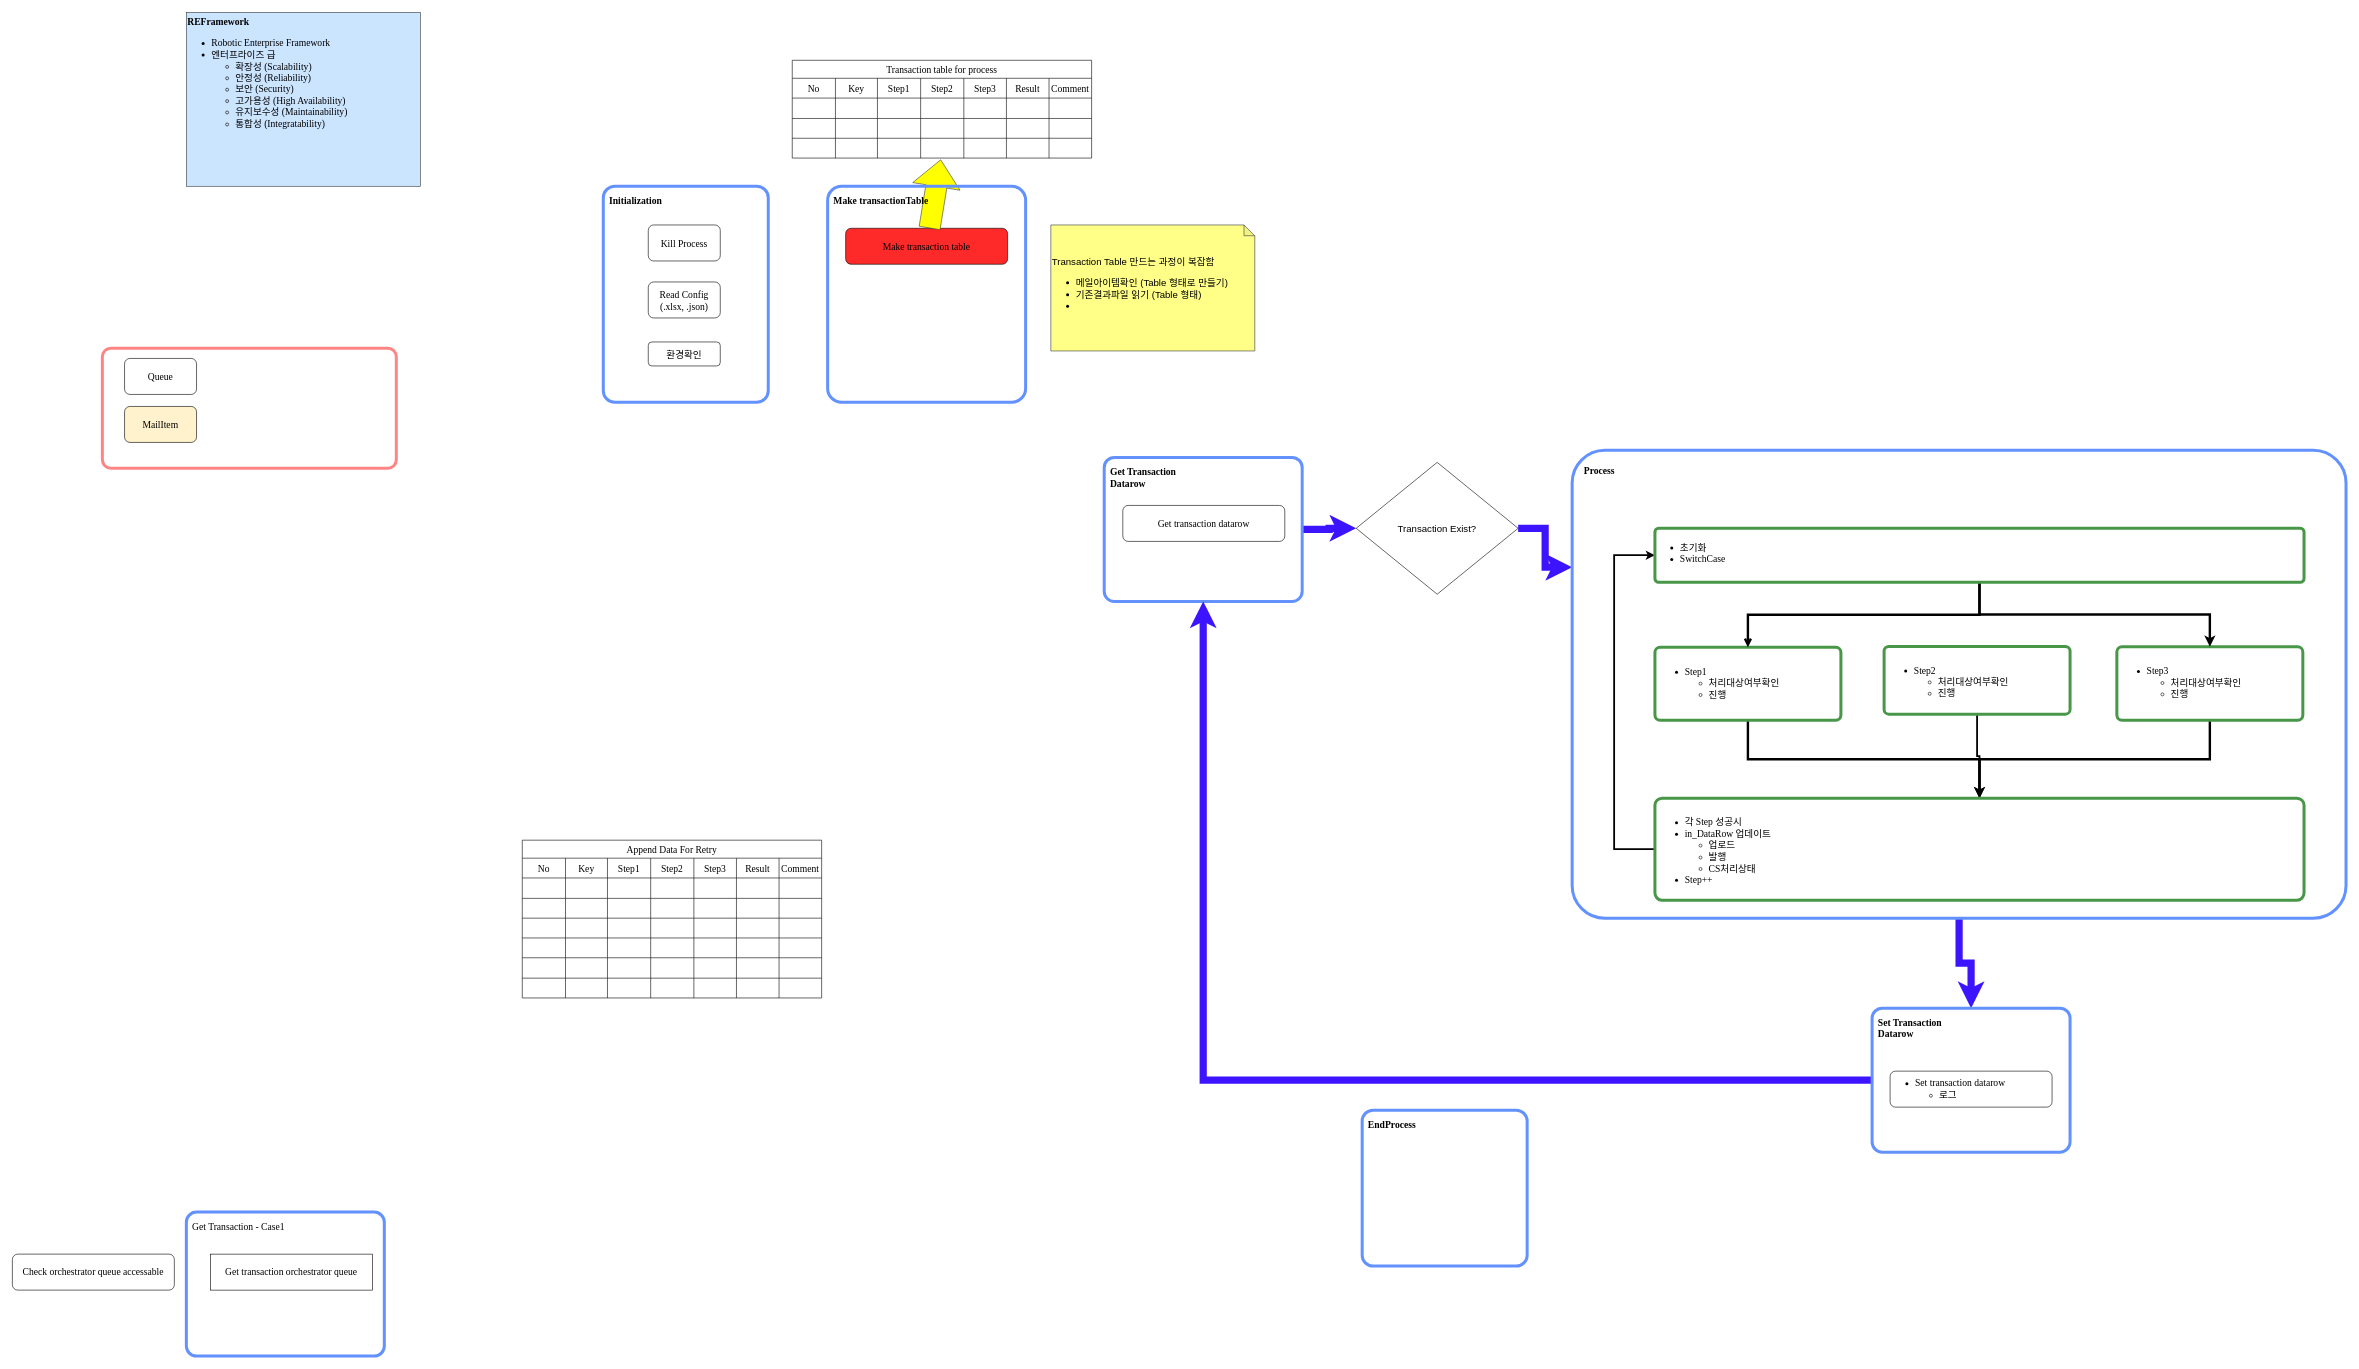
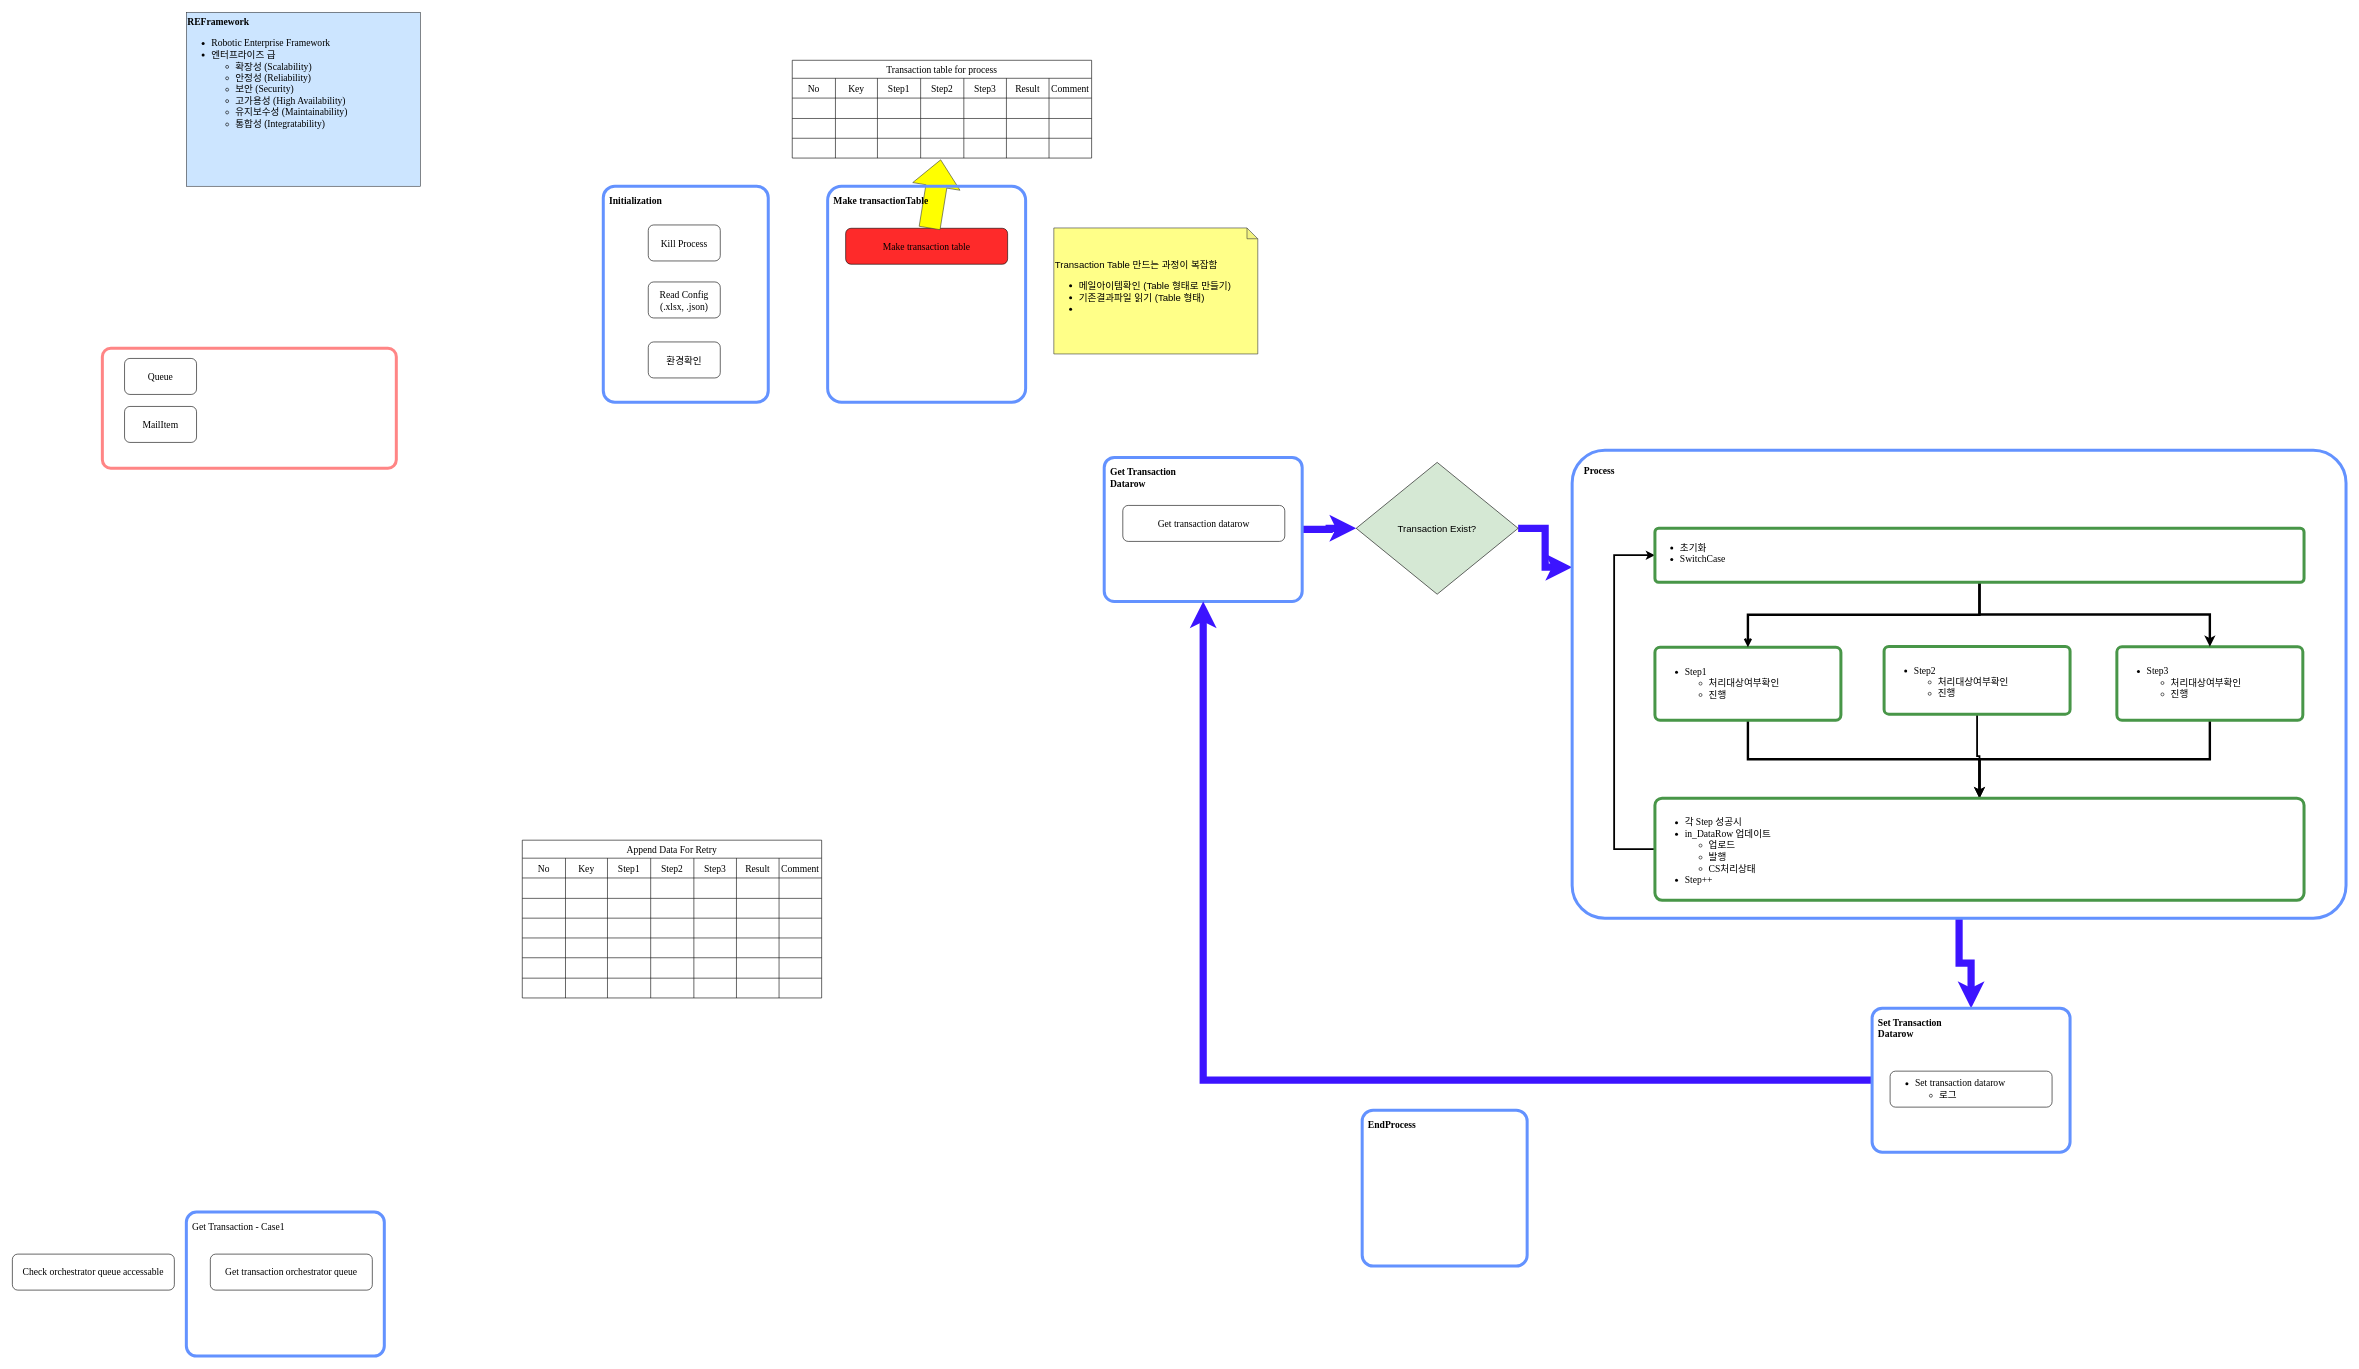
(1153, 288) -> (1156, 291)
(684, 354) -> (684, 360)
(161, 425) -> (161, 425)
(1437, 528) -> (1437, 528)
(291, 1272) -> (291, 1272)
